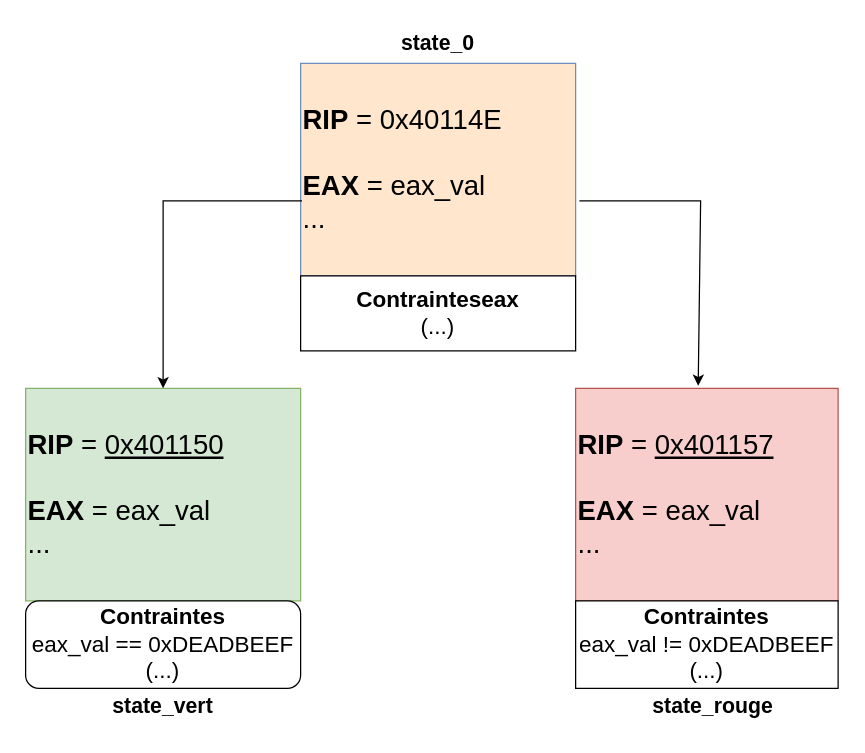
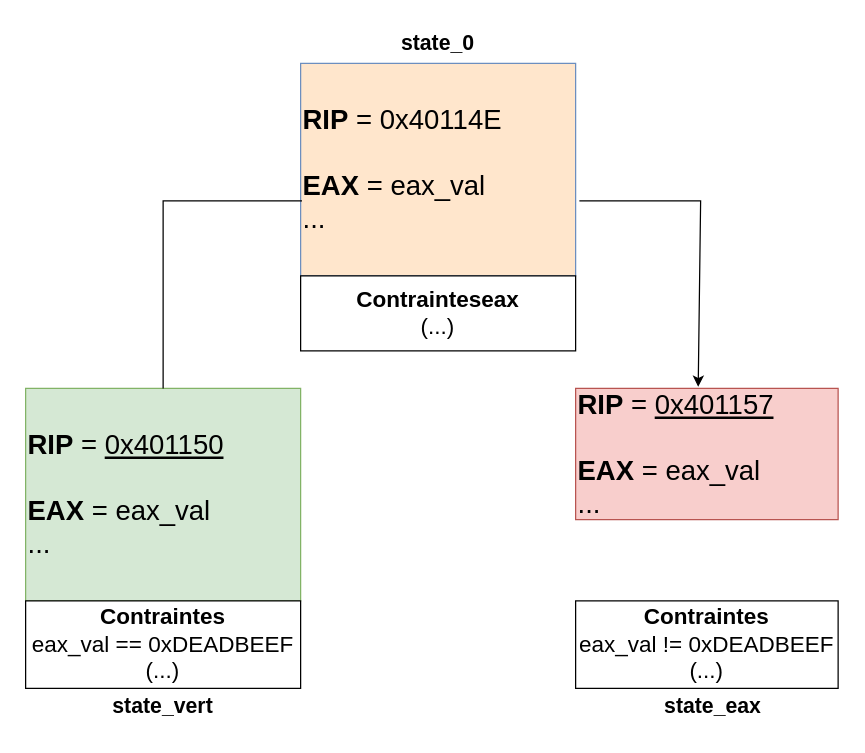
(163, 378) -> (163, 381)
(707, 494) -> (707, 454)
(163, 644) -> (163, 644)
(713, 707) -> (713, 707)
